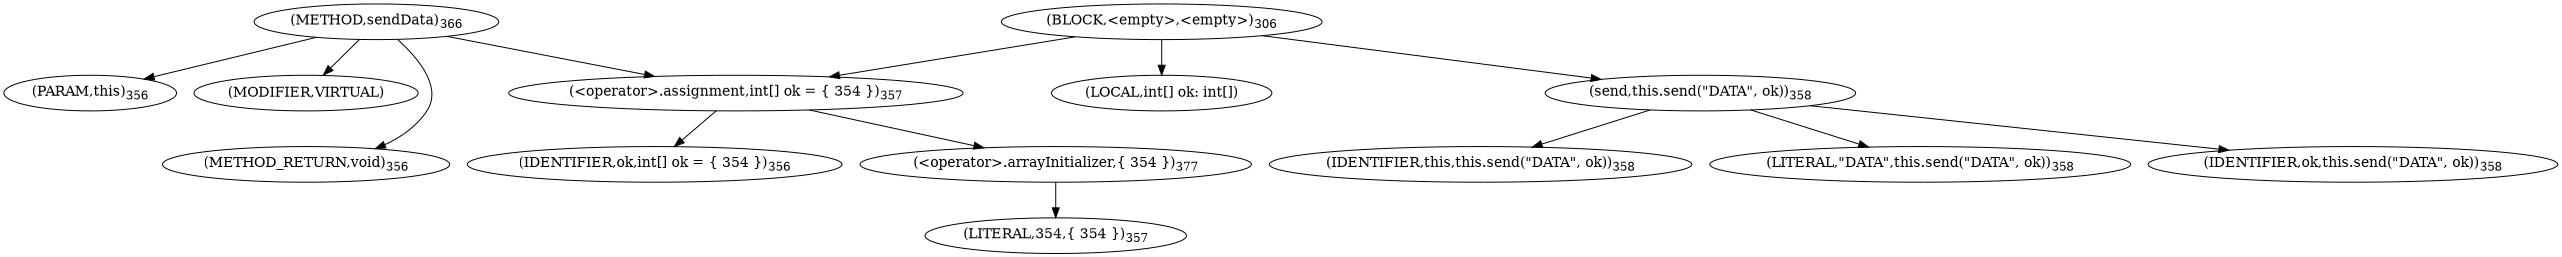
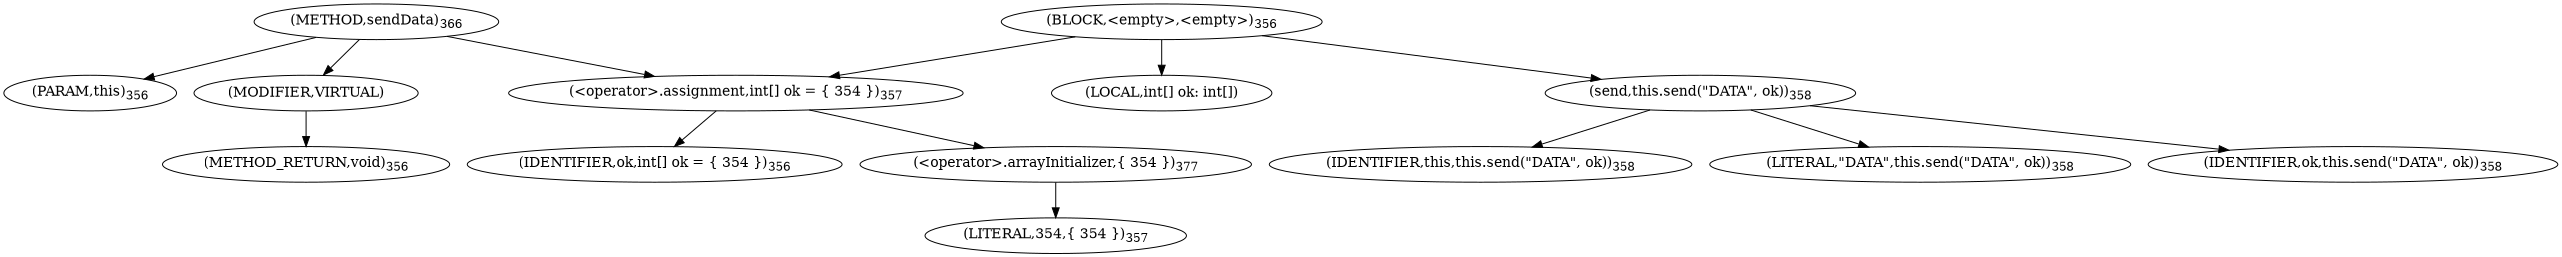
(1266, 20) -> (1266, 20)
(431, 97) -> (306, 124)
